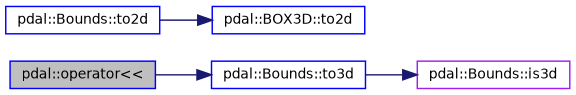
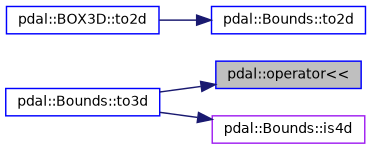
(179, 20) -> (178, 20)
(176, 75) -> (180, 89)
(494, 75) -> (288, 130)
